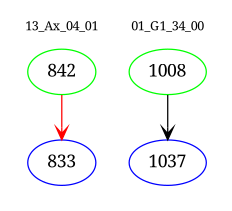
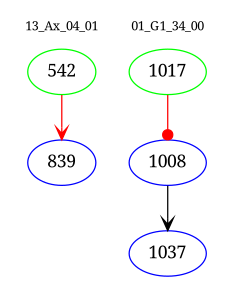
(62, 72) -> (62, 72)
(168, 72) -> (168, 163)
none -> (168, 72)
(62, 163) -> (62, 163)
